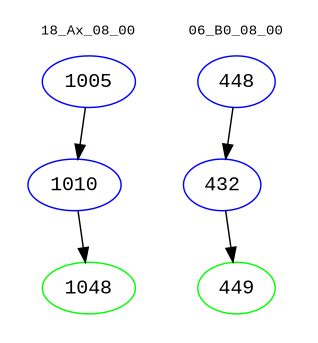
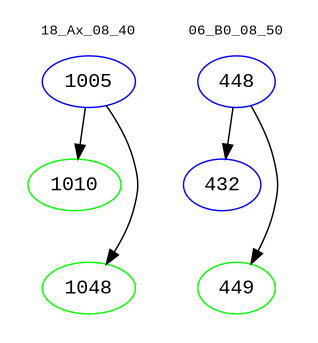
(89, 31) -> (89, 31)
(236, 31) -> (236, 31)
(75, 185) -> (75, 185)
(81, 229) -> (137, 178)
(228, 229) -> (277, 178)
